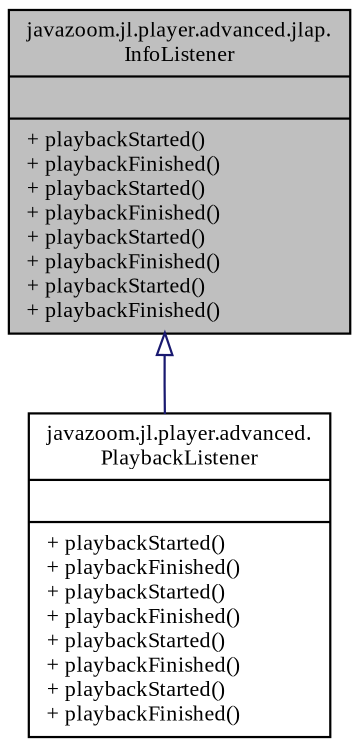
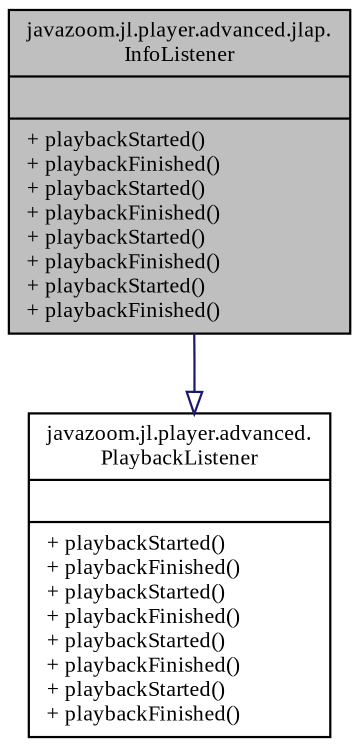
(165, 385) -> (194, 362)
